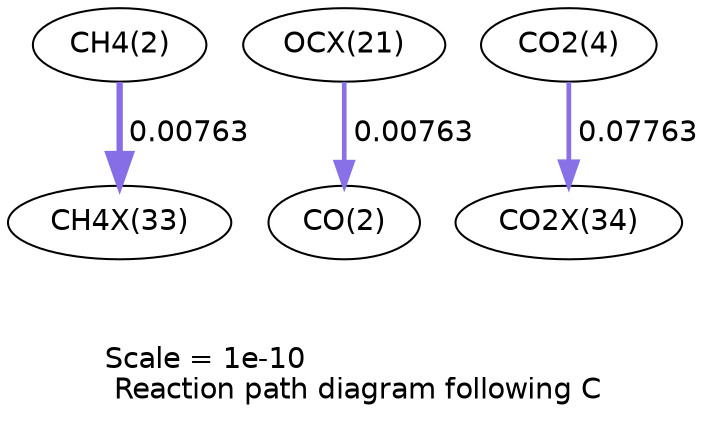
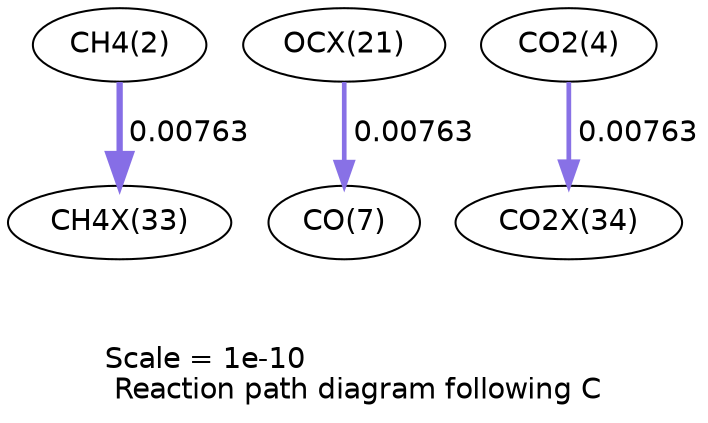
(634, 134) -> (634, 134)
(344, 223) -> (344, 223)
